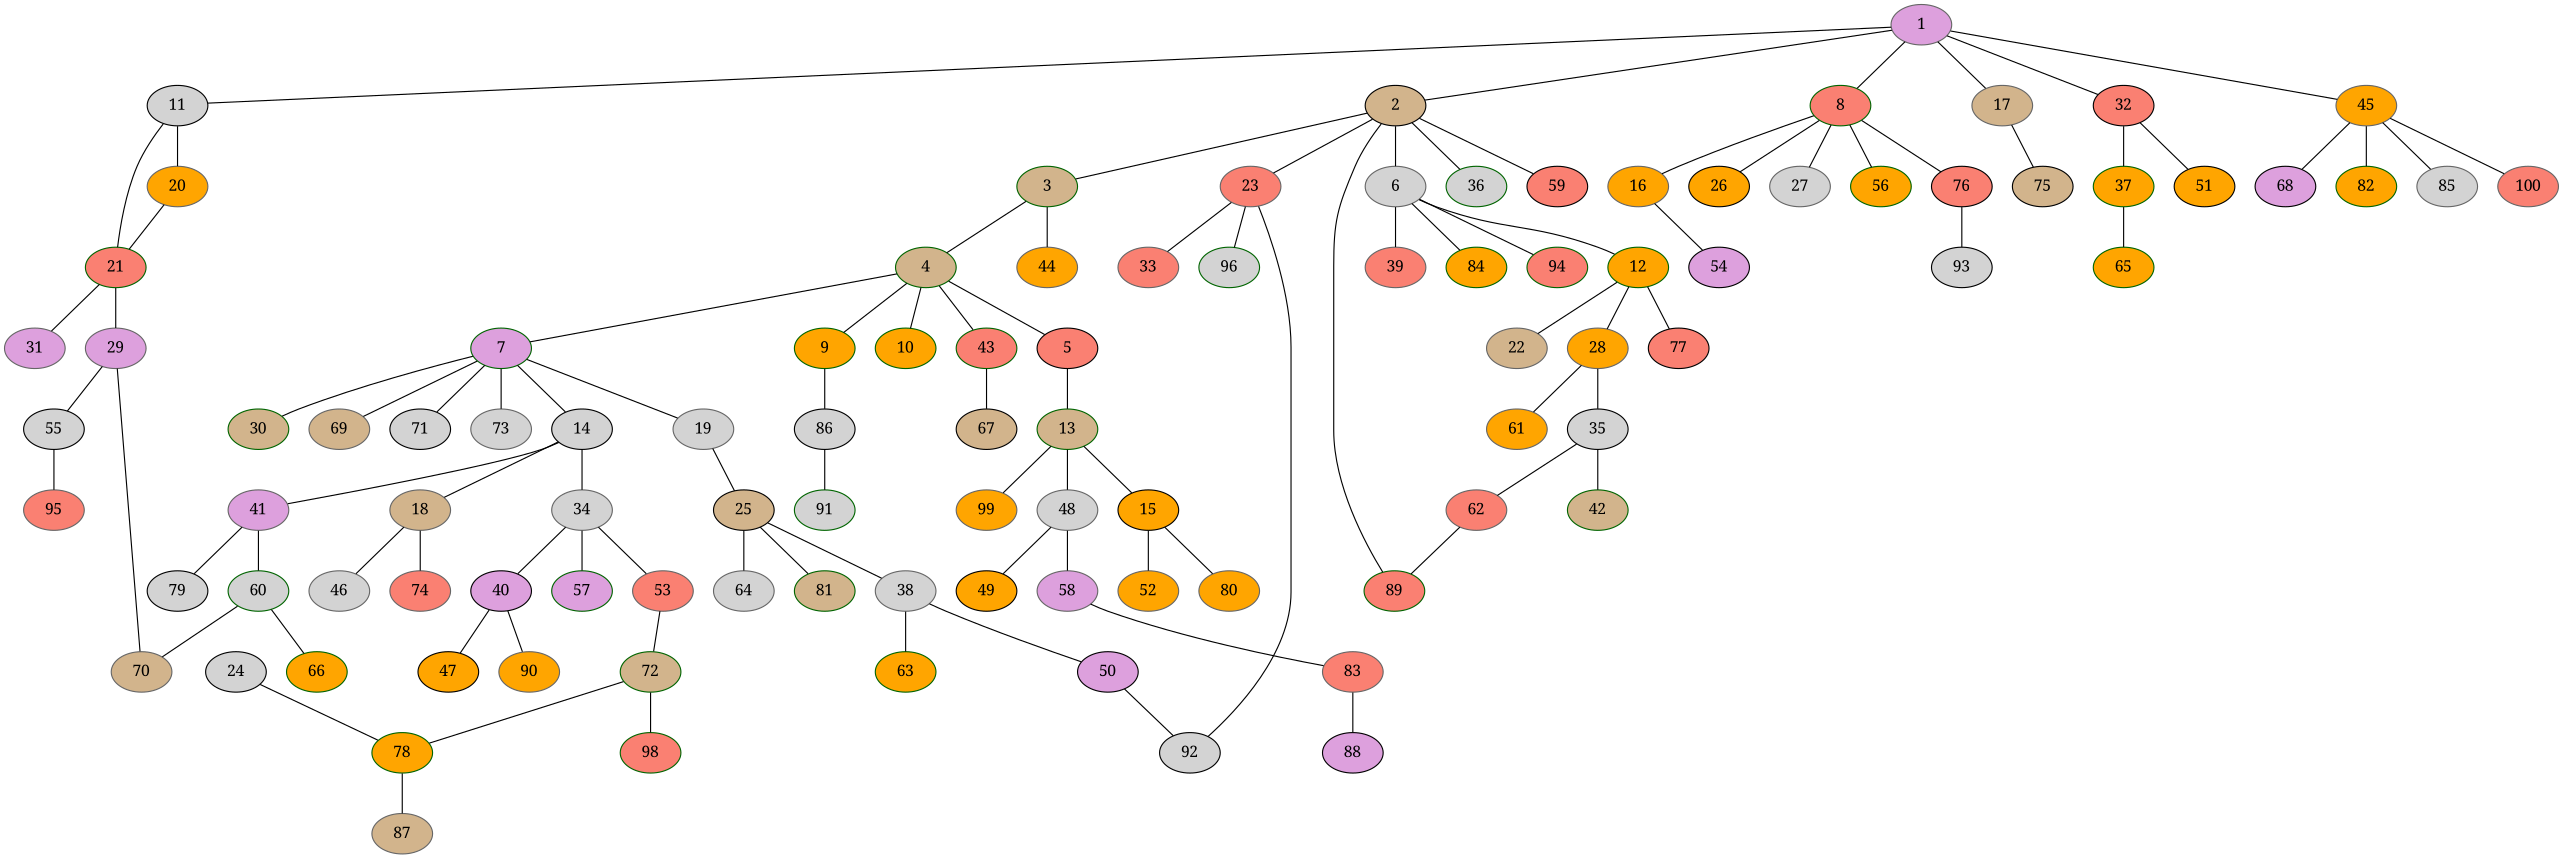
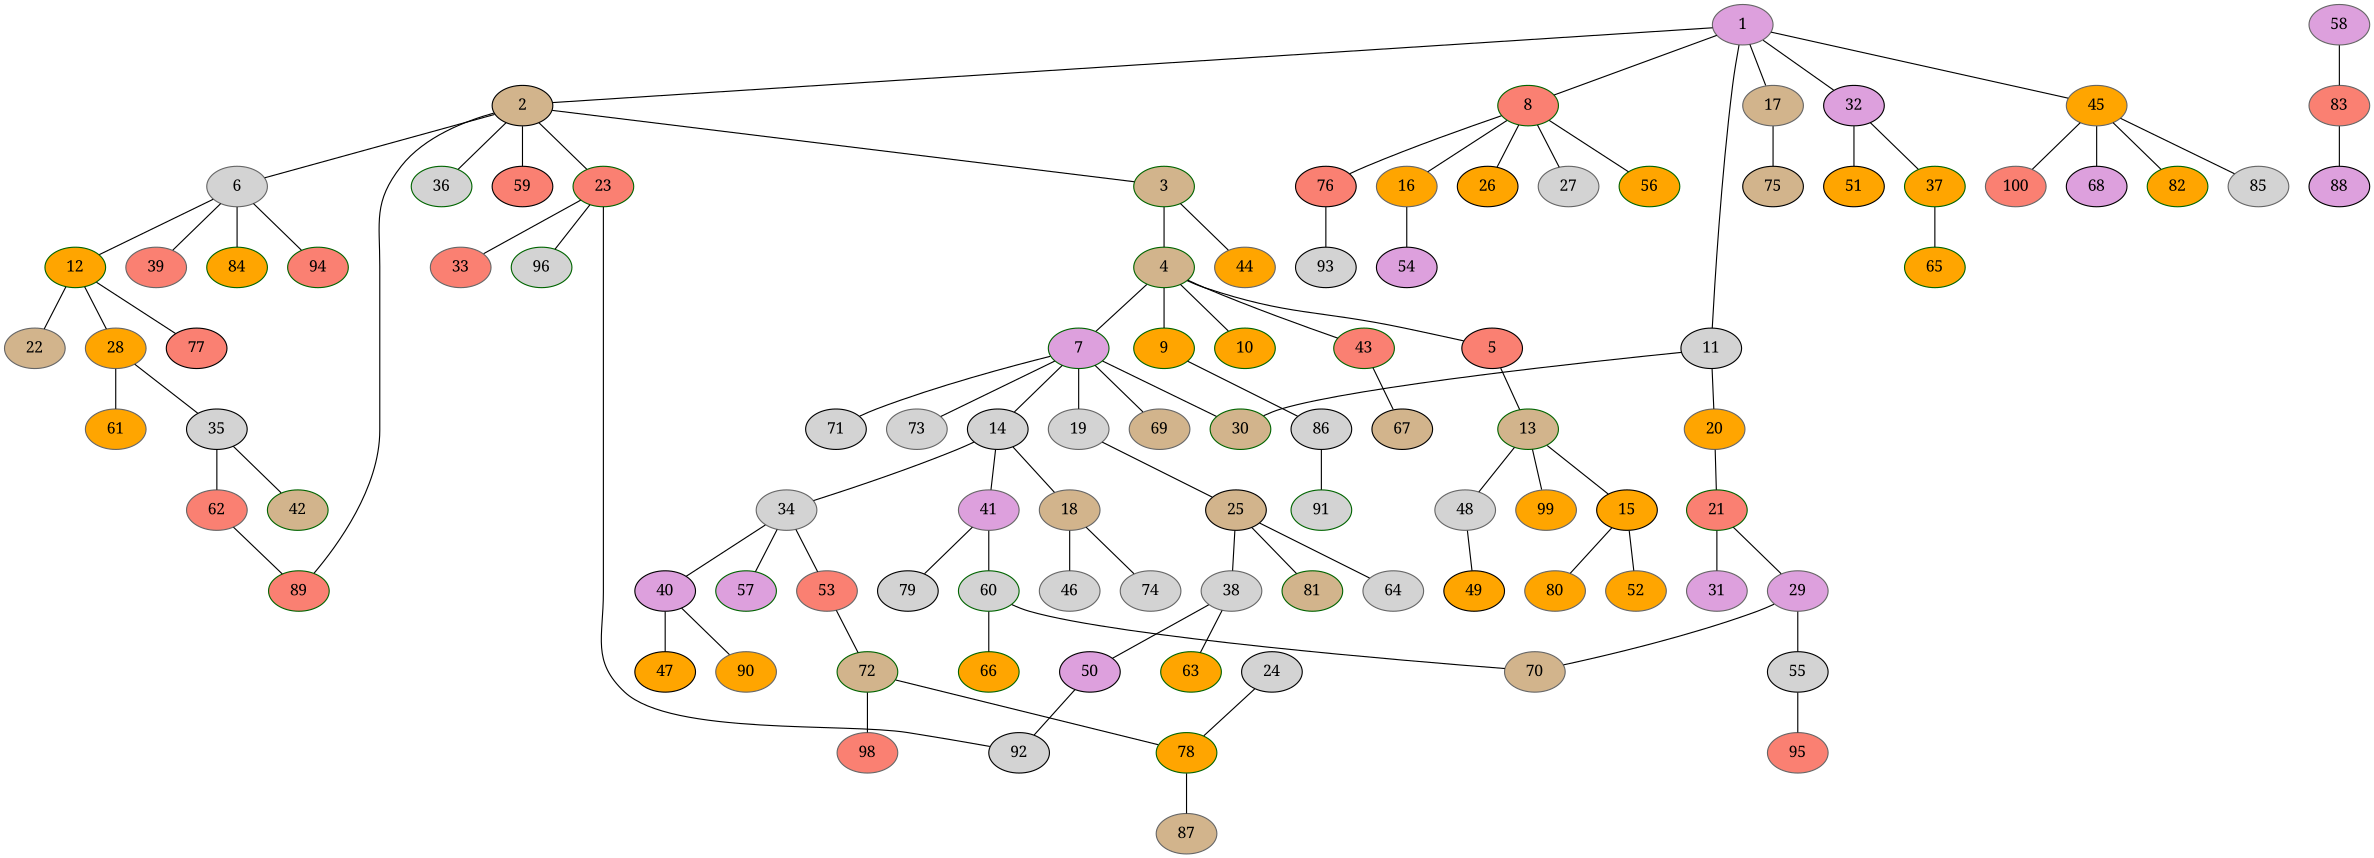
(2124, 106) -> (1854, 106)
(131, 182) -> (1471, 376)
(1251, 187) -> (603, 187)
(1067, 551) -> none
(420, 591) -> (1151, 591)
(651, 753) -> (867, 753)
